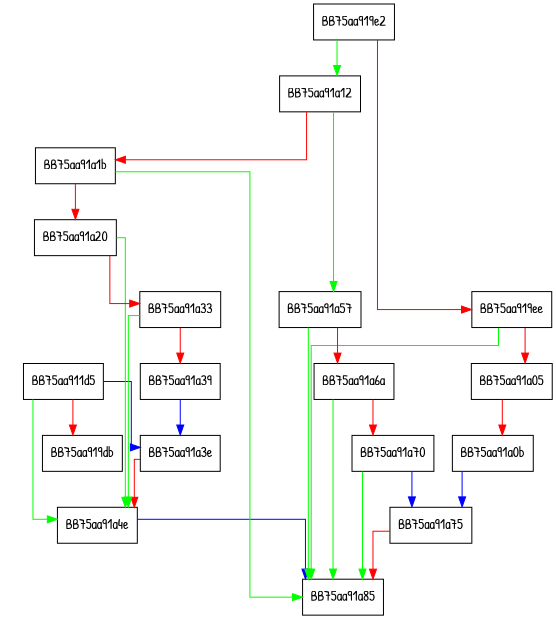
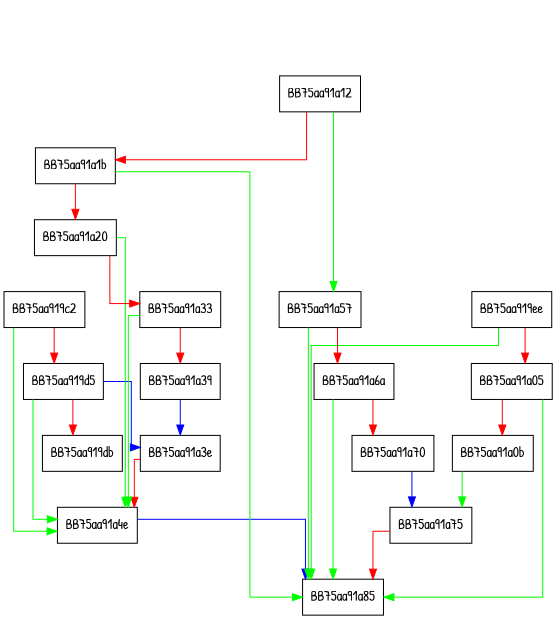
(354, 22) -> none
none -> (44, 310)
(63, 381) -> (63, 381)
(462, 484) -> (462, 484)
(362, 520) -> (543, 573)
